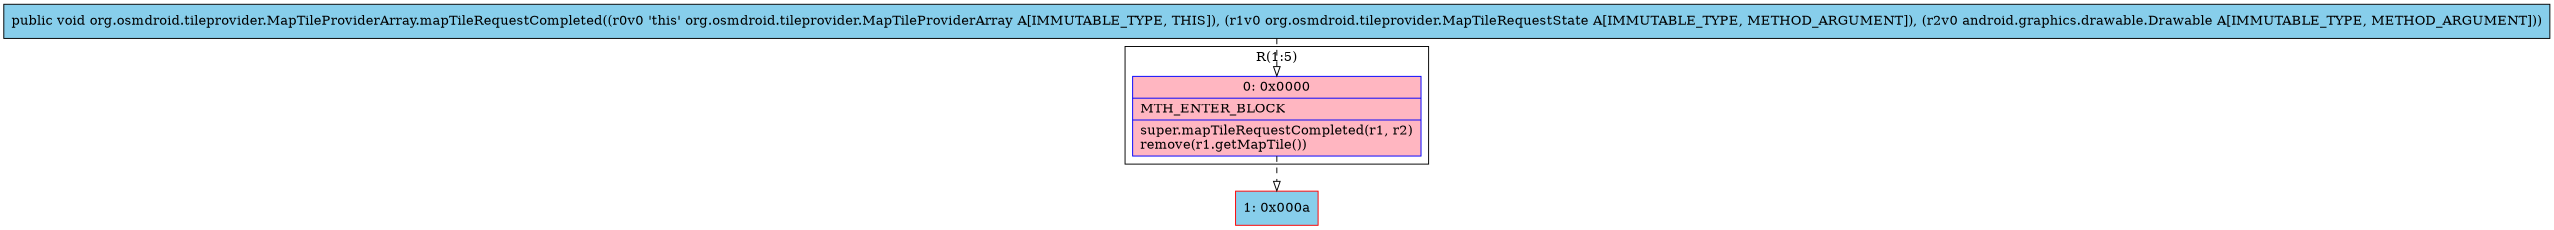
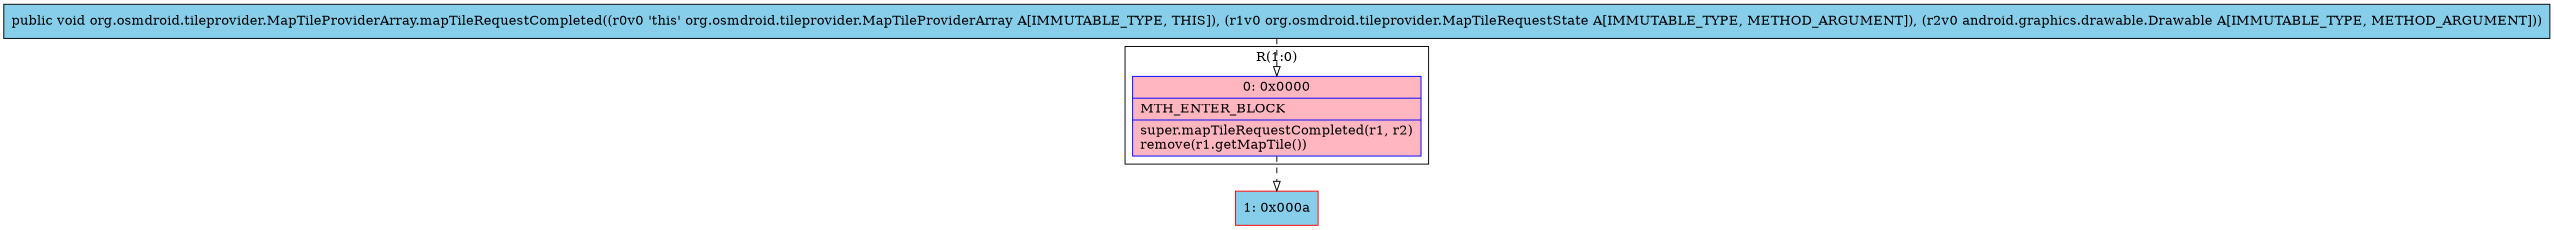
(1277, 57) -> (1277, 57)
